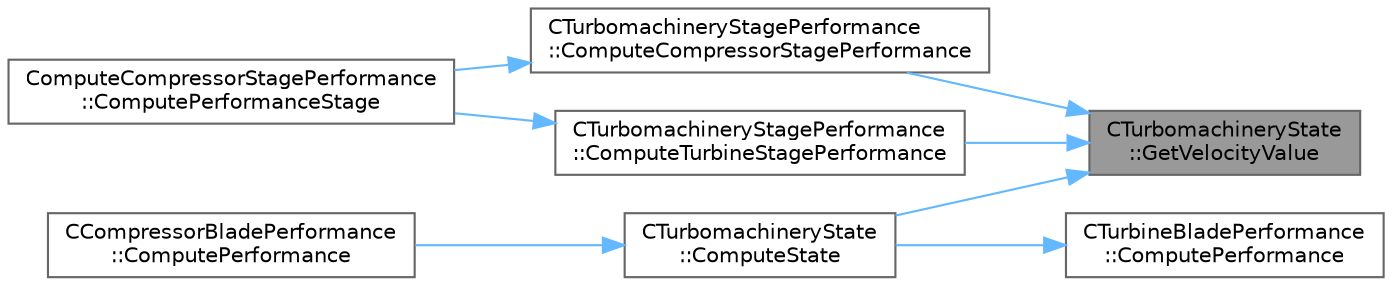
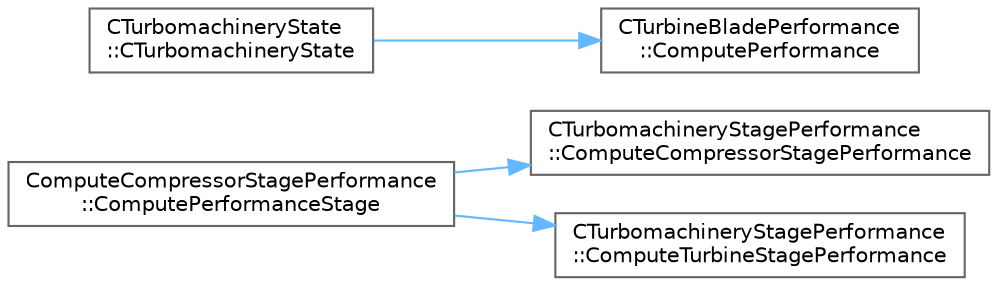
(1225, 143) -> none
(231, 245) -> none
(760, 245) -> (231, 41)
